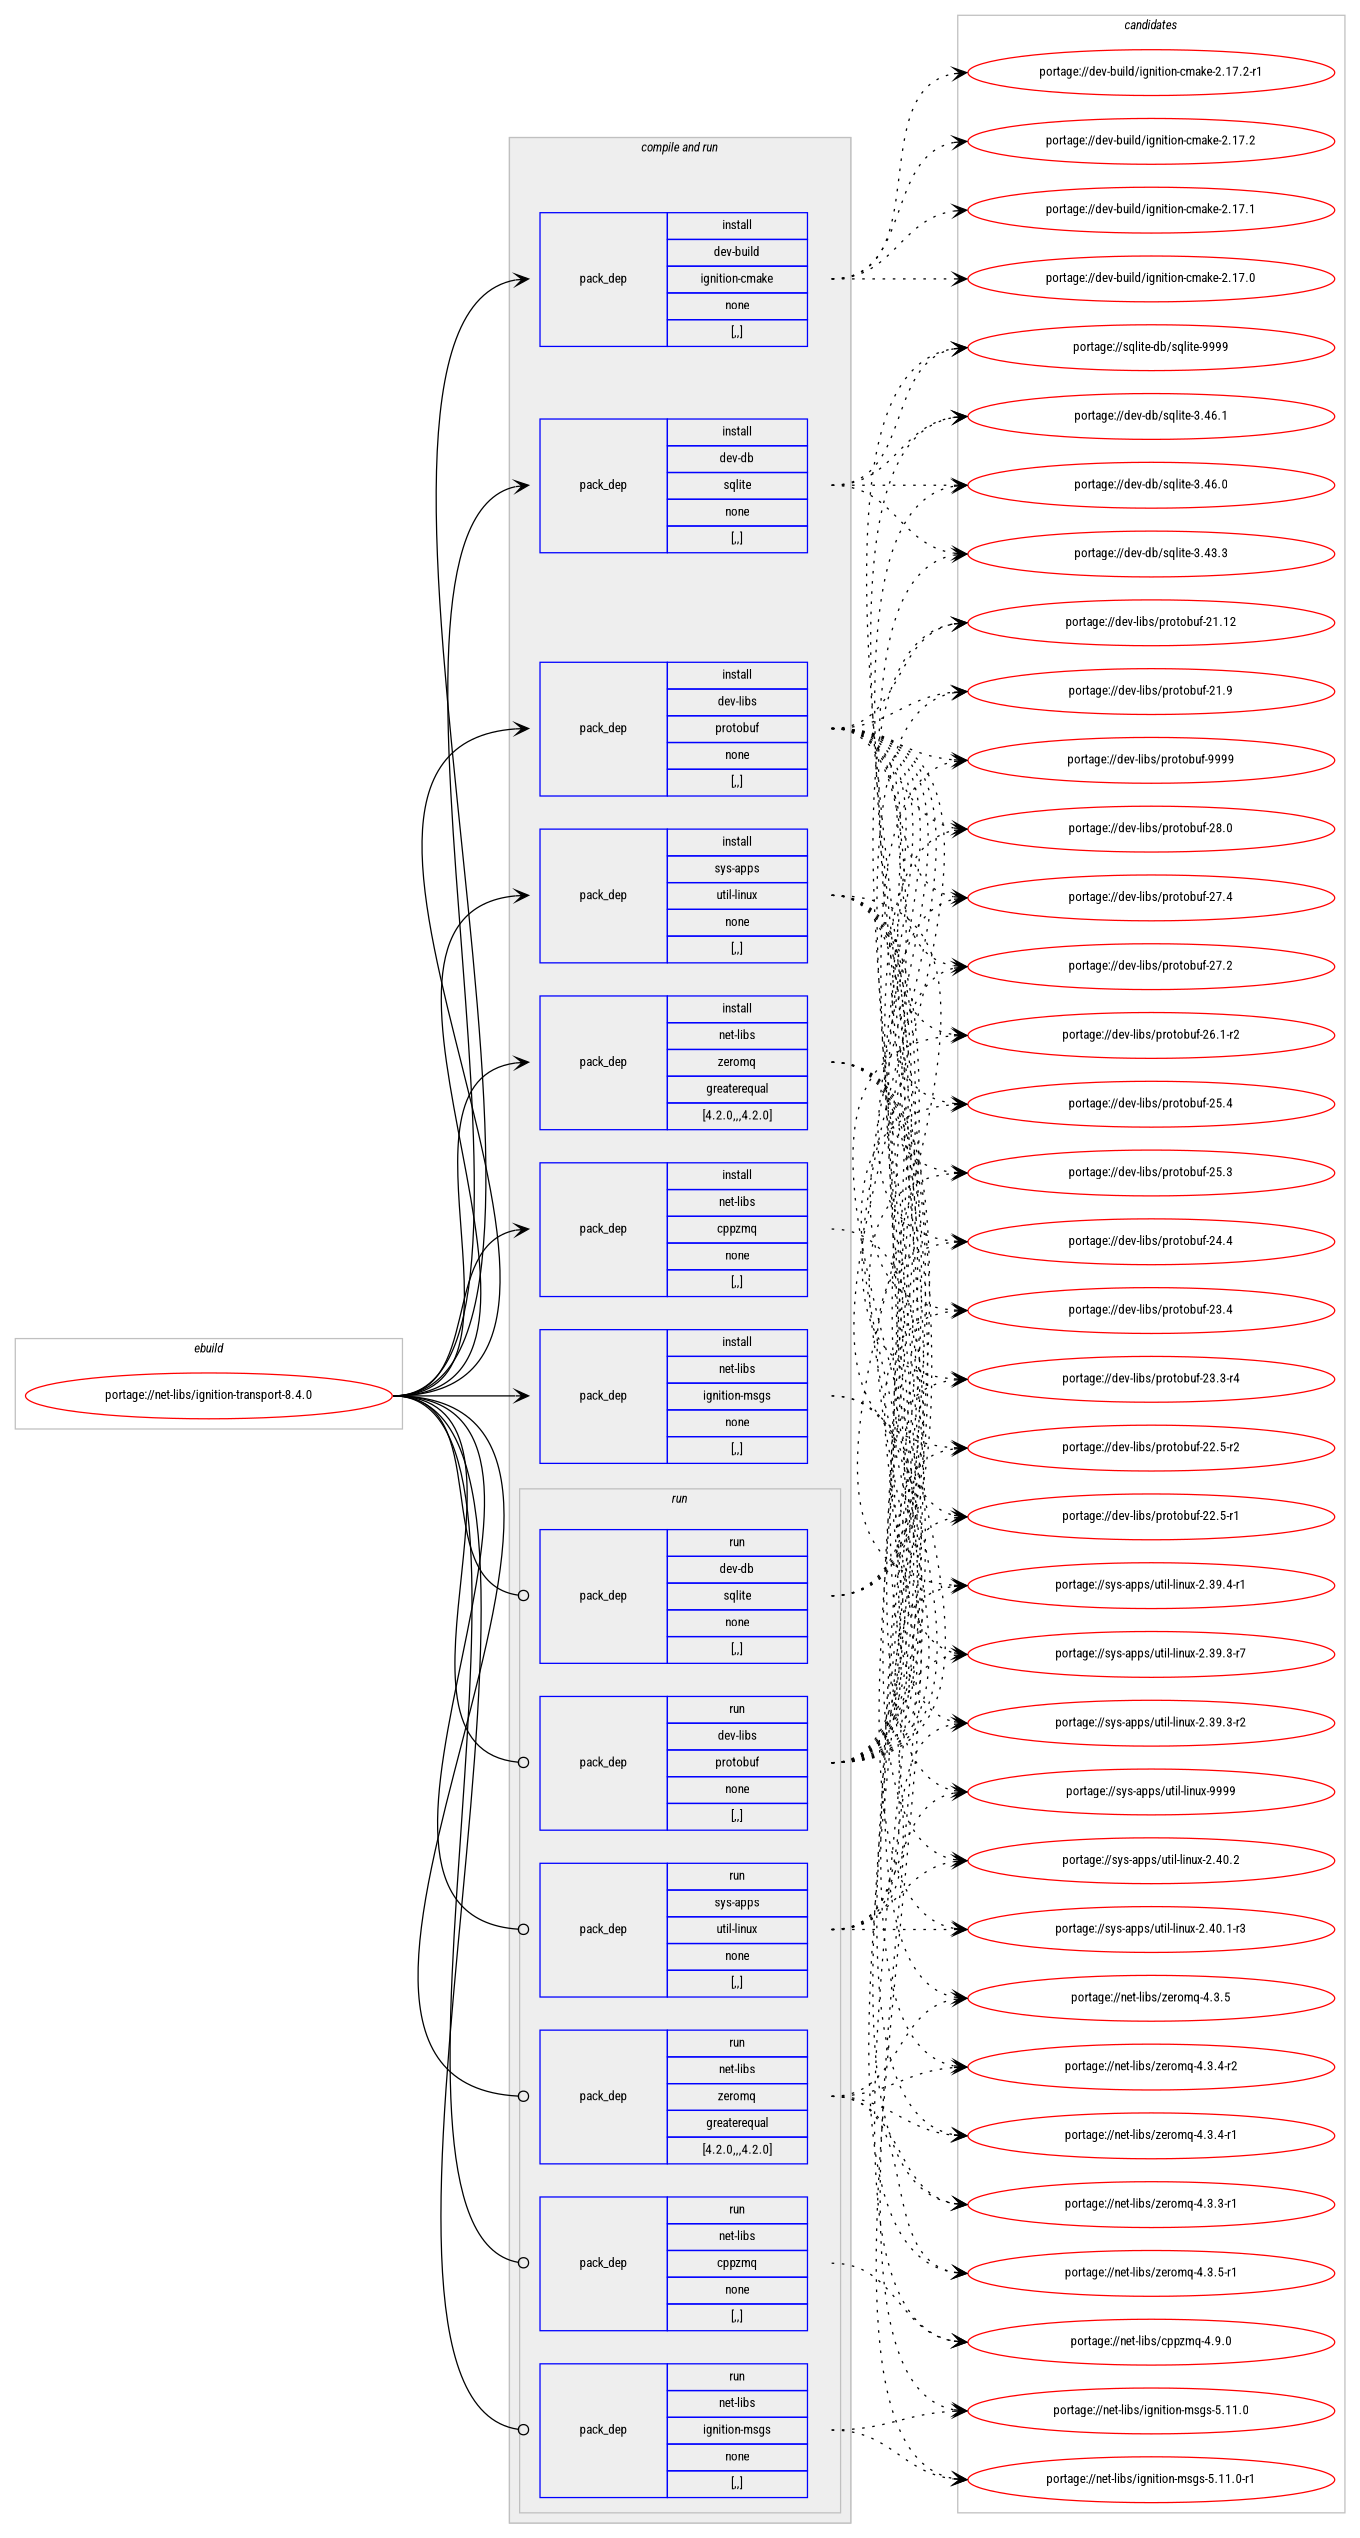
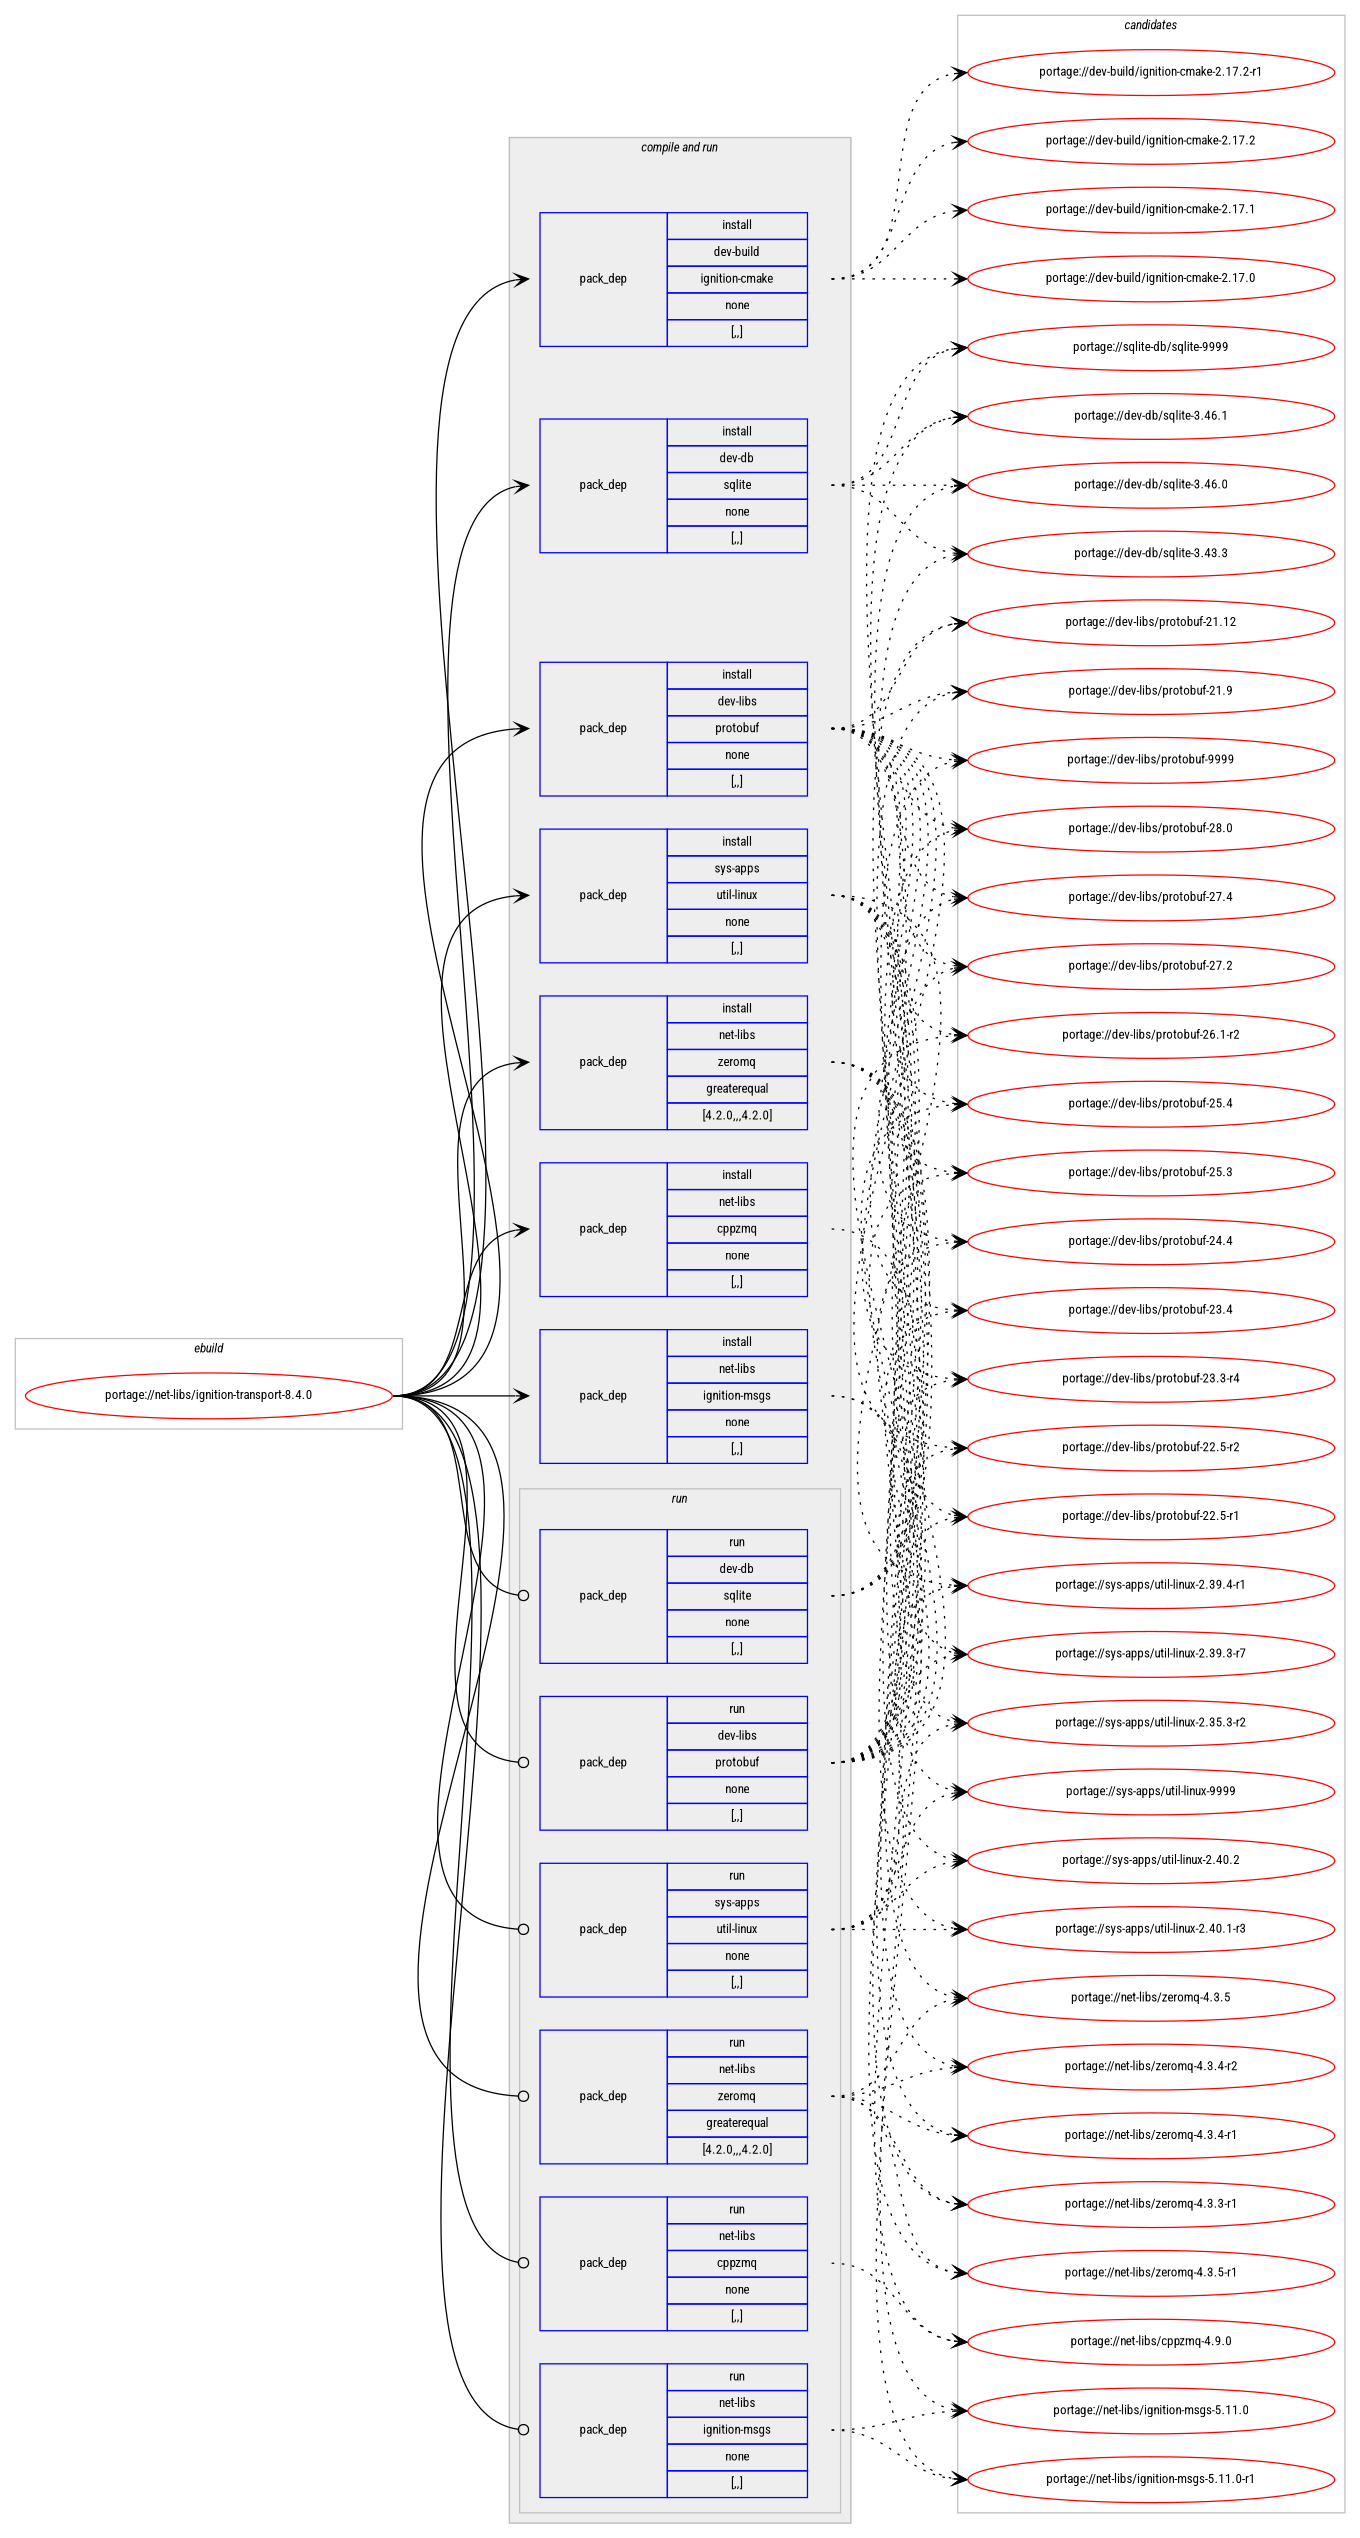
(1151, 1723) -> (1151, 1723)
